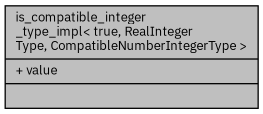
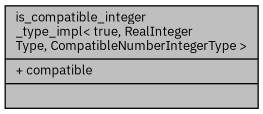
(37, 71) -> (54, 71)
